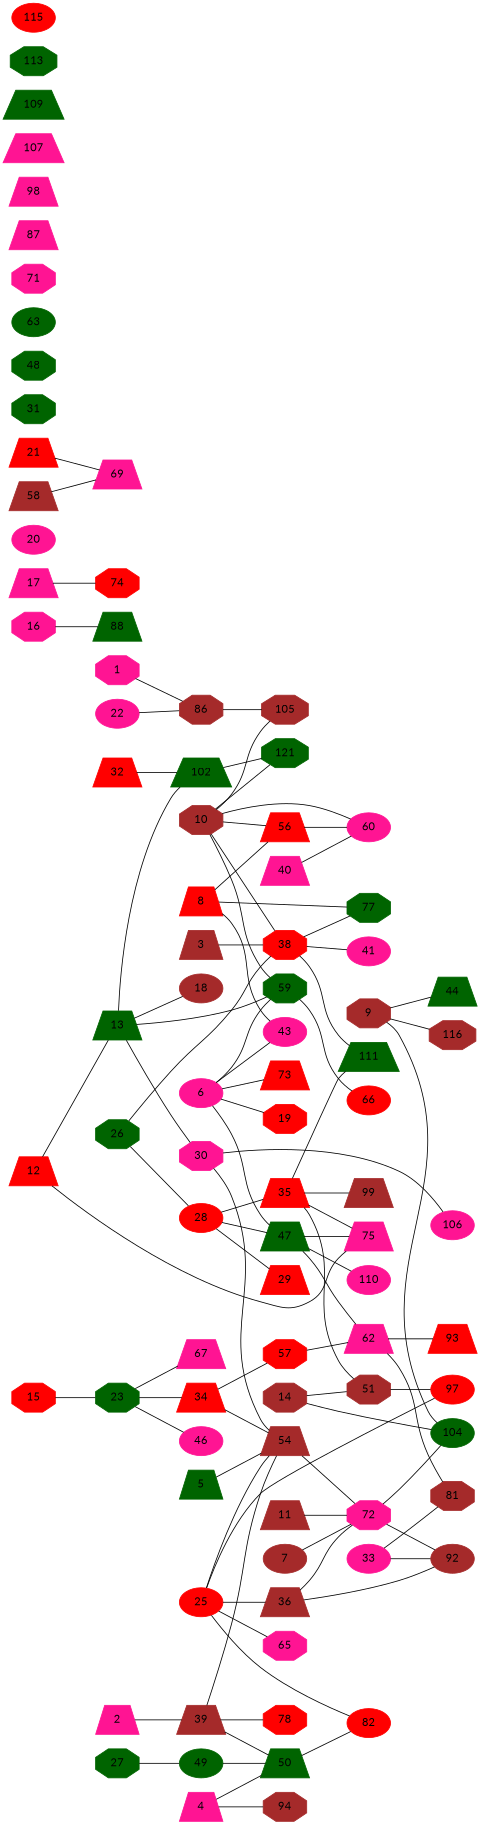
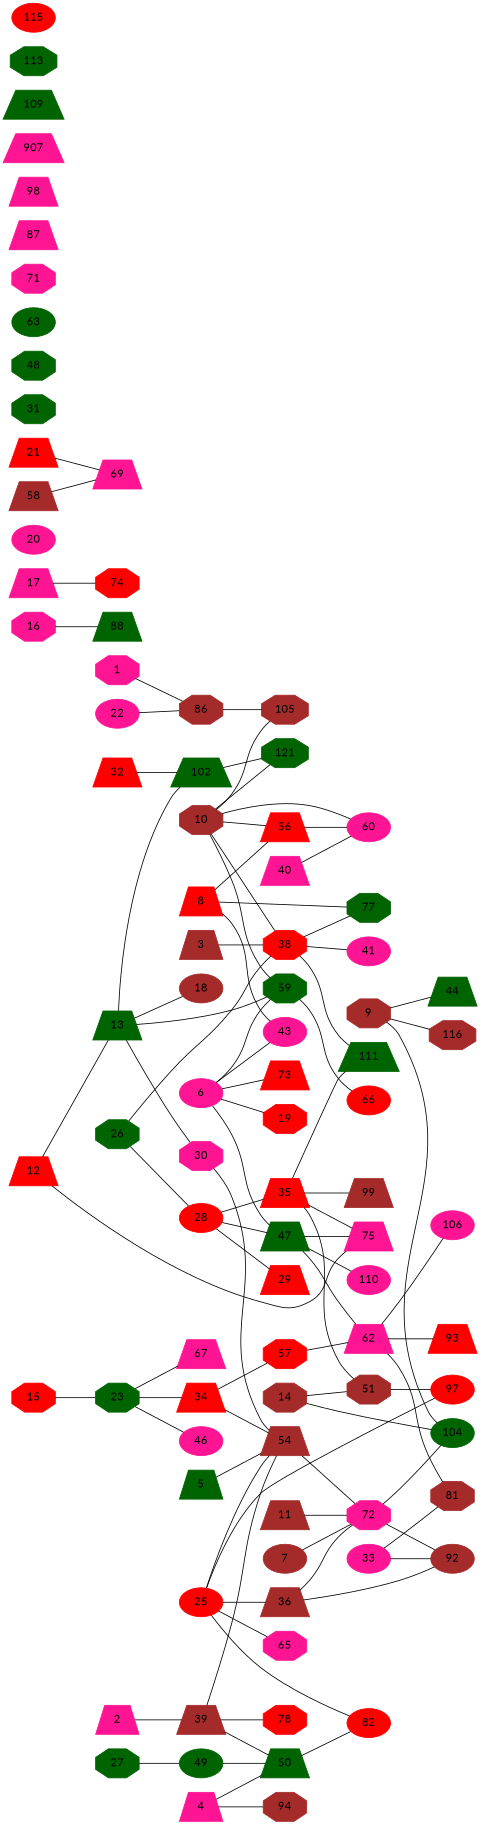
(34, 148) -> (34, 148)
(342, 1155) -> (413, 1282)
